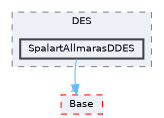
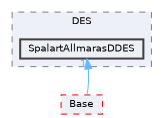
(75, 73) -> (88, 82)
